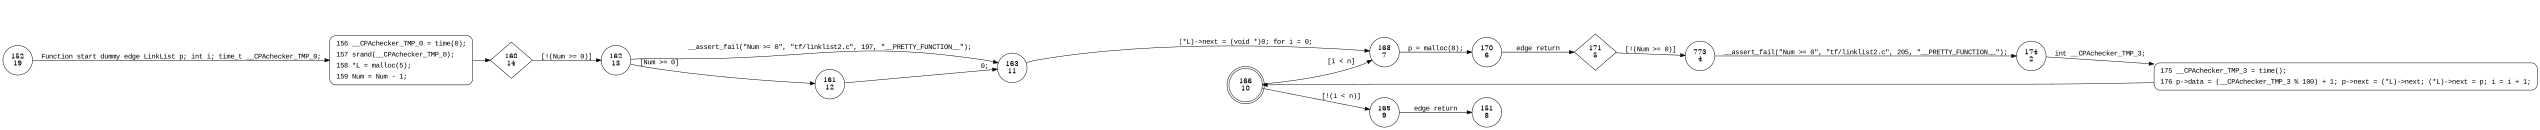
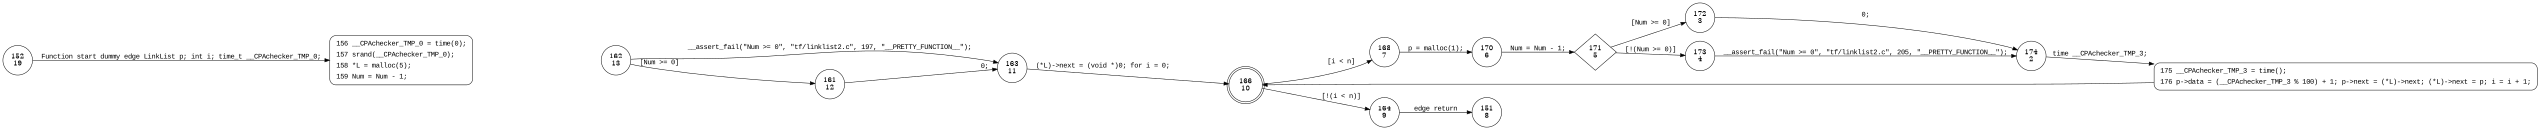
none -> (1700, 18)
(1195, 46) -> (1125, 76)
(1436, 49) -> (1436, 49)
(1538, 49) -> (1538, 49)
(2100, 54) -> (2100, 54)
(1700, 56) -> (1700, 56)
(511, 60) -> none
(1385, 112) -> (1385, 112)
